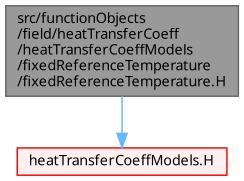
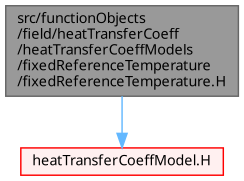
(122, 162) -> (122, 162)
